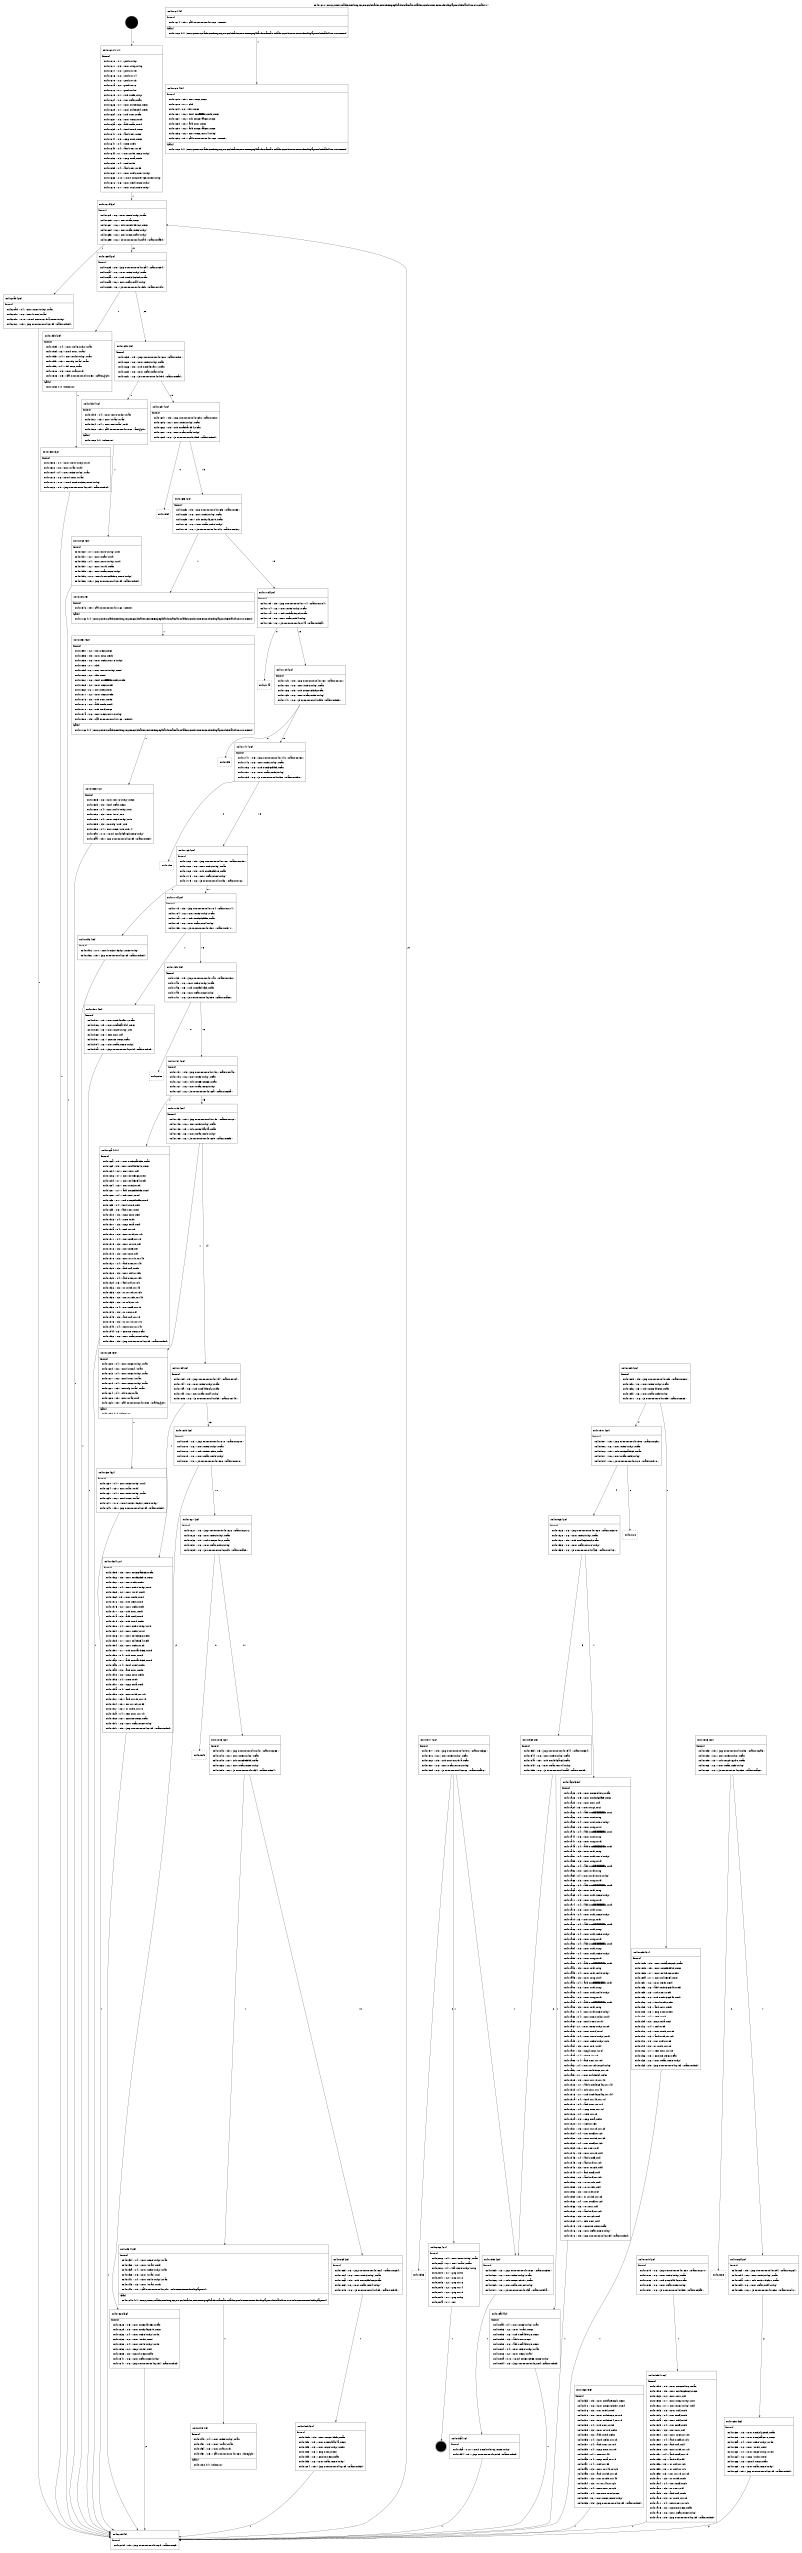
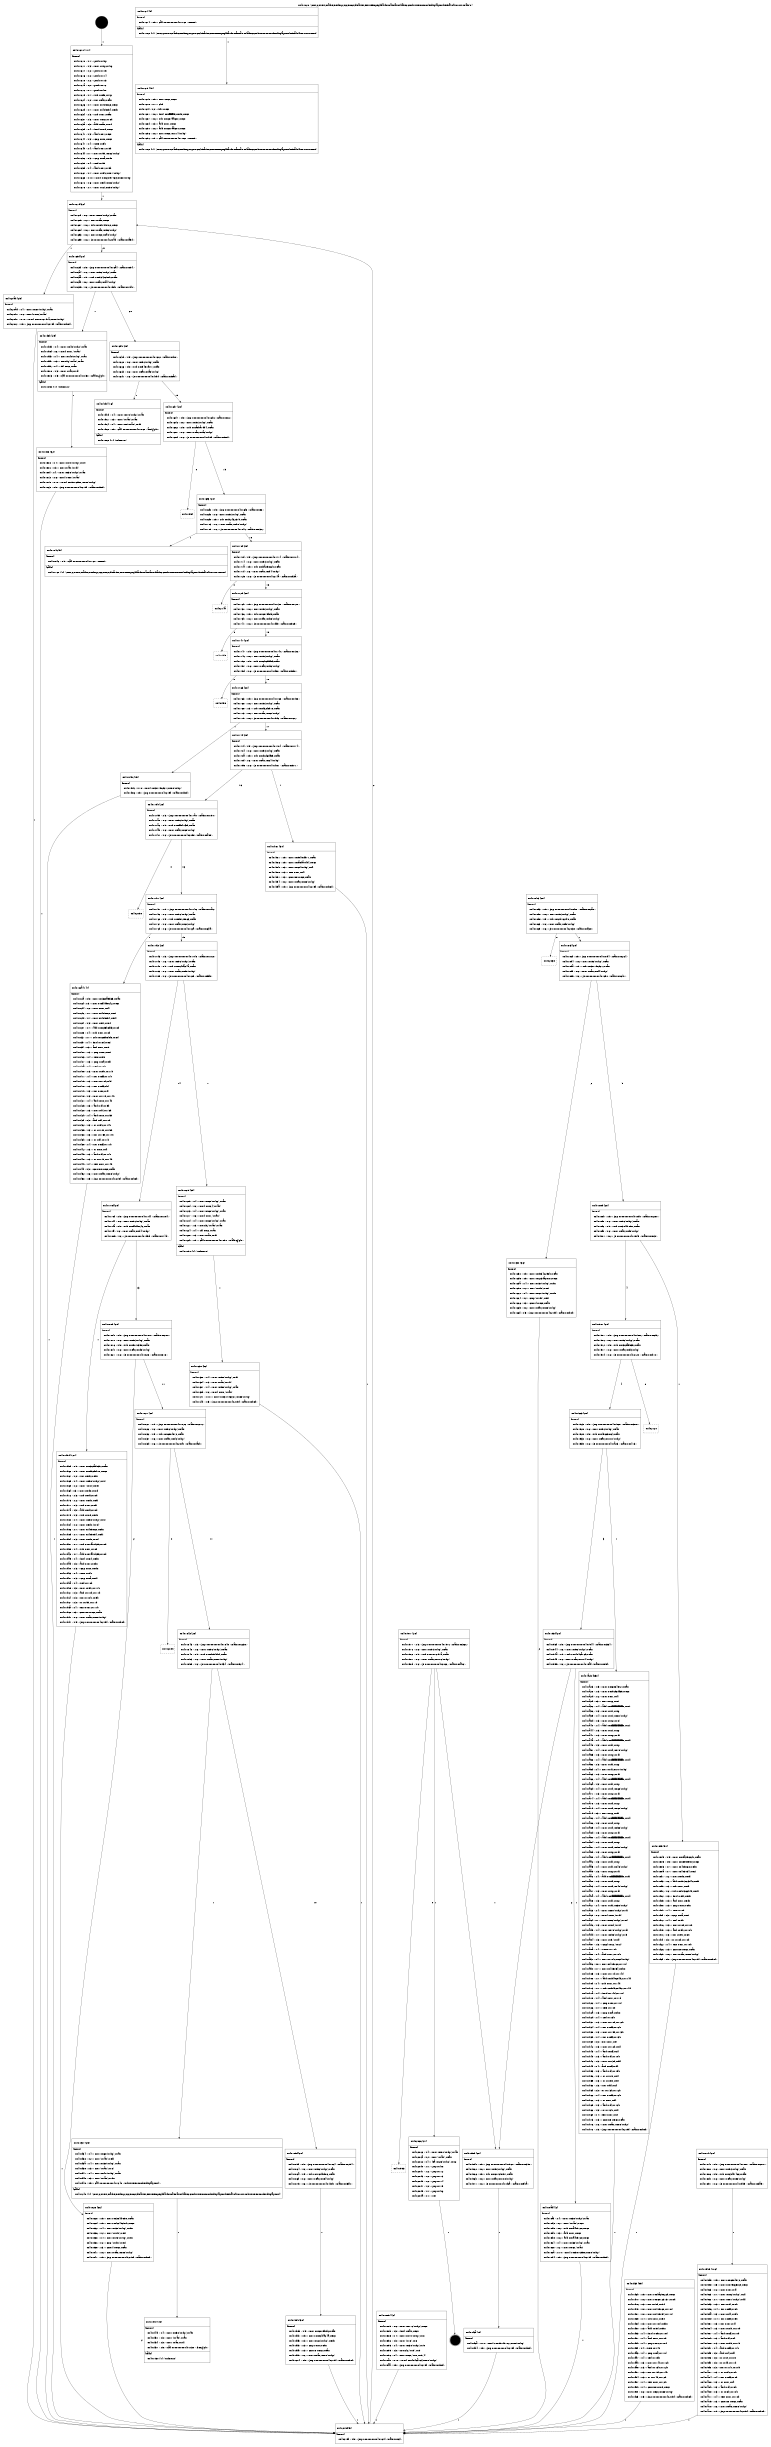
(106, 561) -> none
(163, 685) -> none
none -> (610, 1090)
